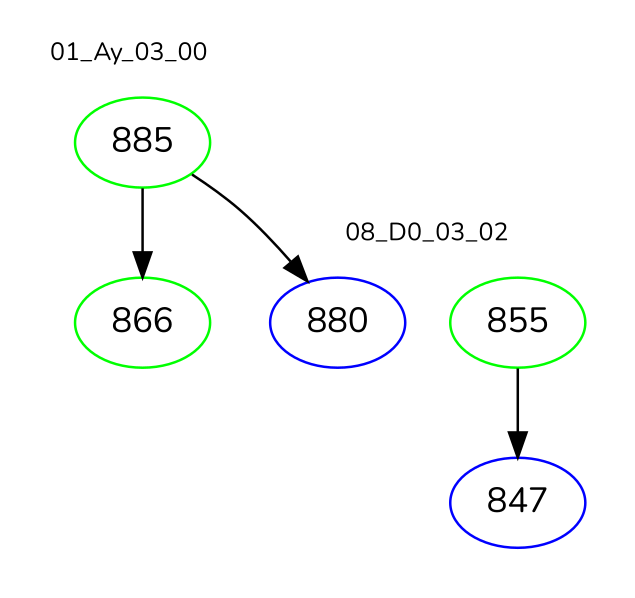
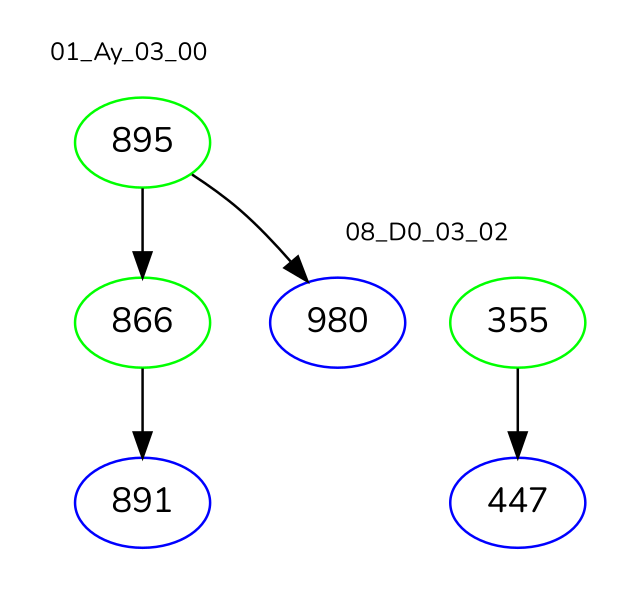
(143, 143) -> (143, 143)
(338, 323) -> (338, 323)
(518, 323) -> (518, 323)
none -> (143, 503)
(518, 503) -> (518, 503)
